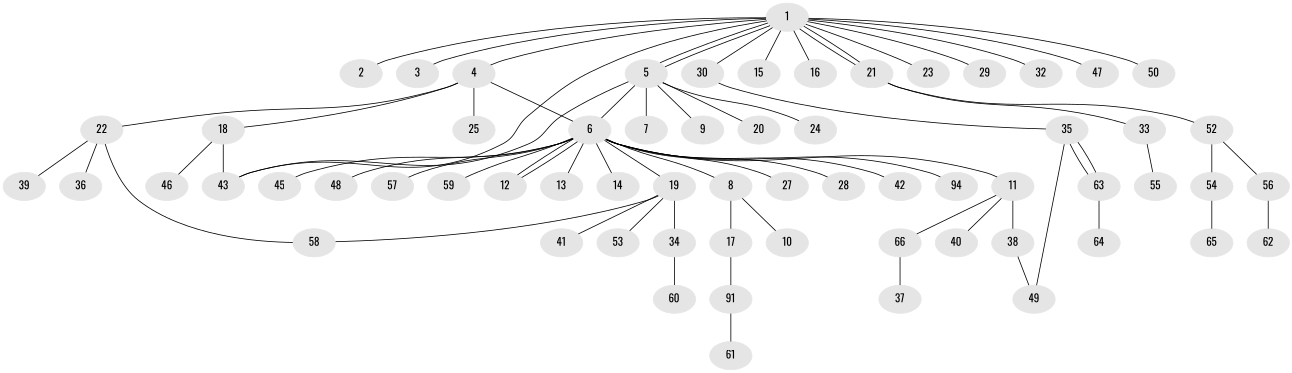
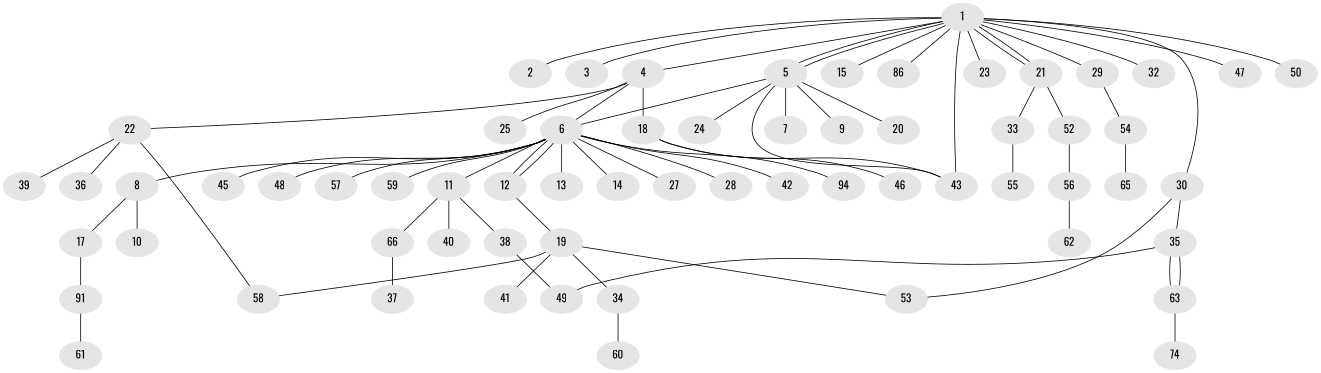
(815, 74) -> (898, 74)
(632, 158) -> (533, 215)
(1212, 158) -> (1112, 102)
(1099, 243) -> (1175, 356)
none -> (1060, 272)
